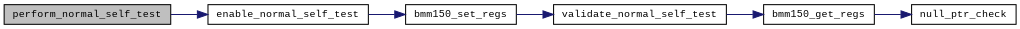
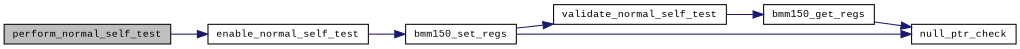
none -> (709, 34)
